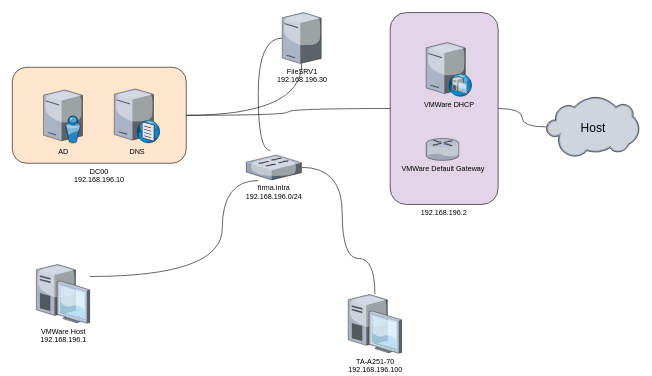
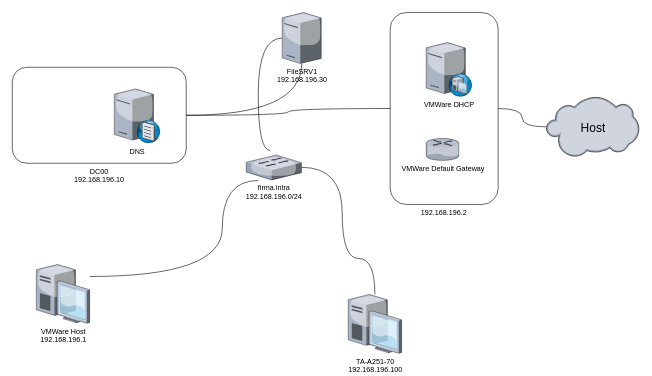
(444, 108) -> (444, 108)
(99, 115) -> (99, 115)
(63, 116) -> none
